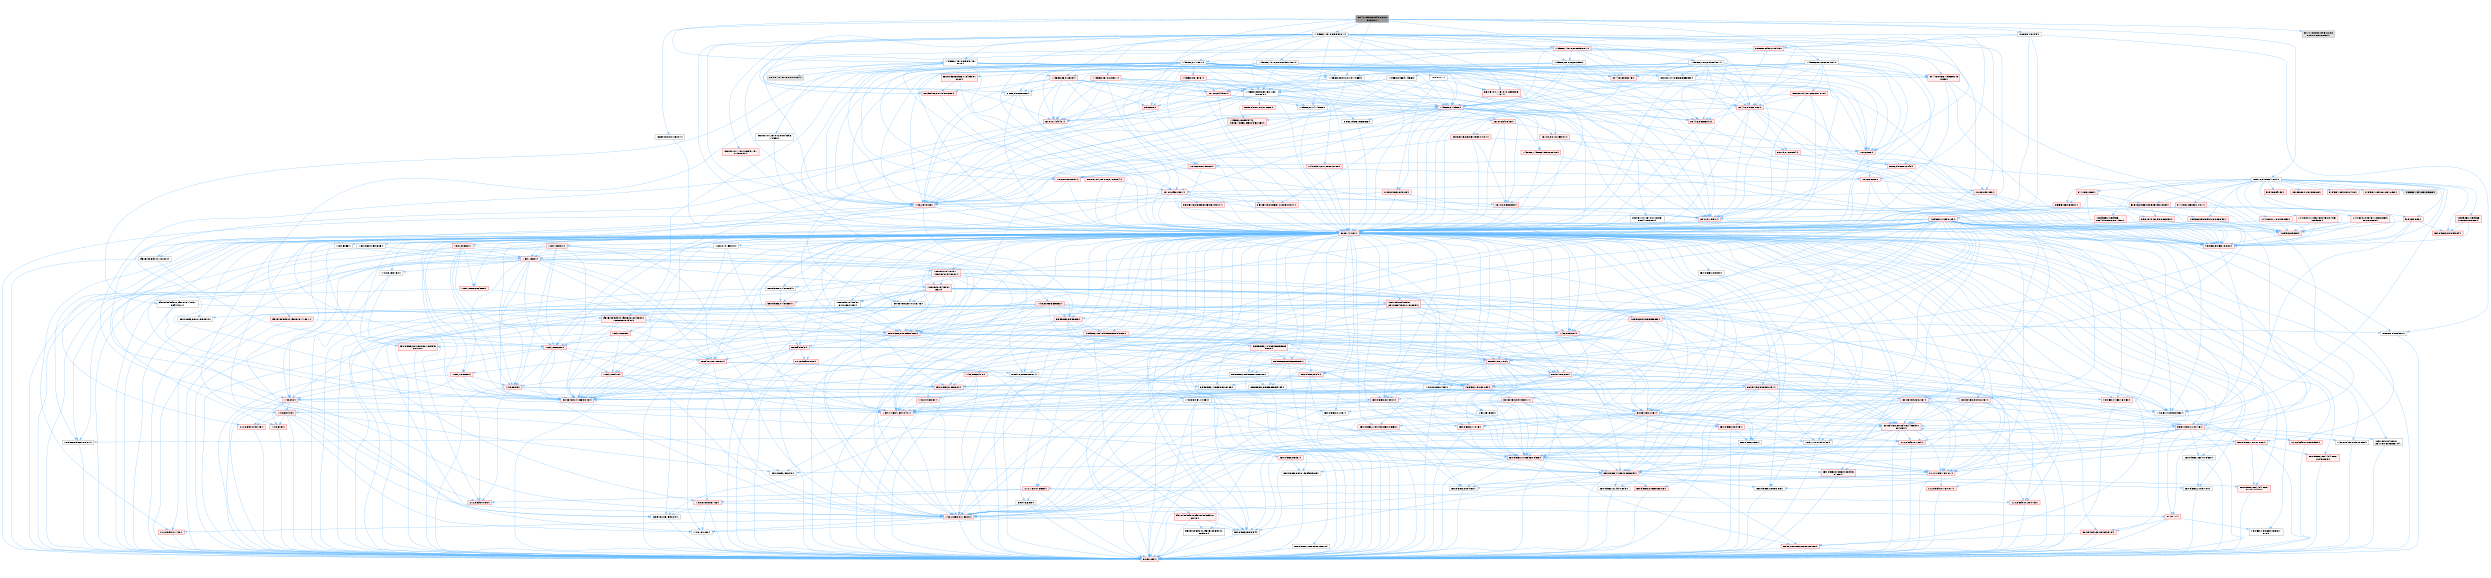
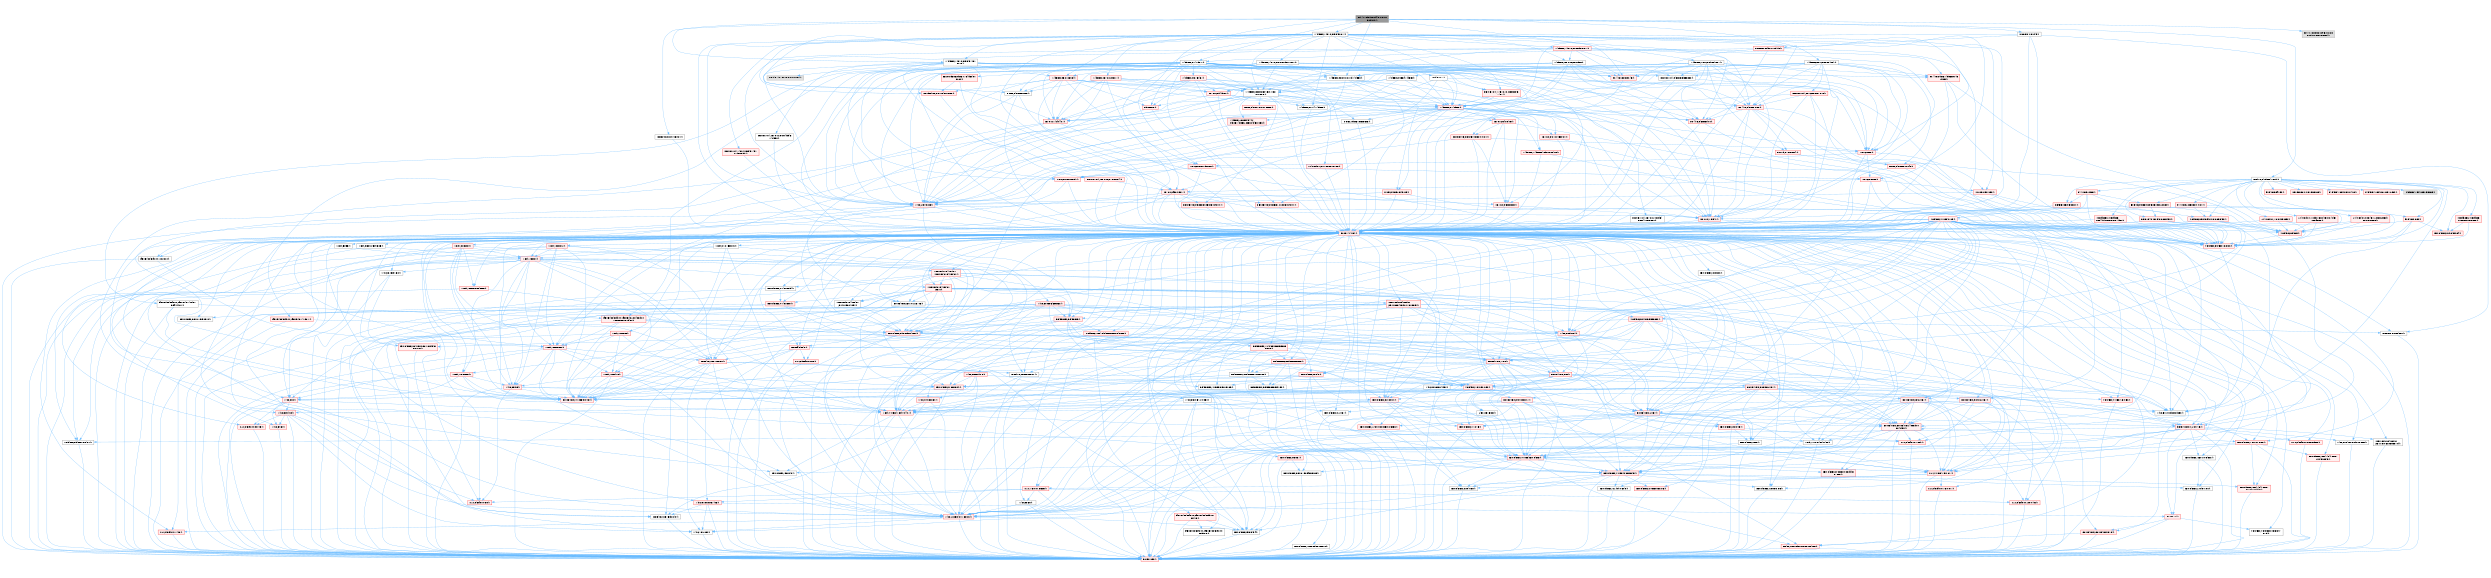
none -> (1260, 146)
none -> (2200, 212)
(1026, 503) -> (1026, 503)
